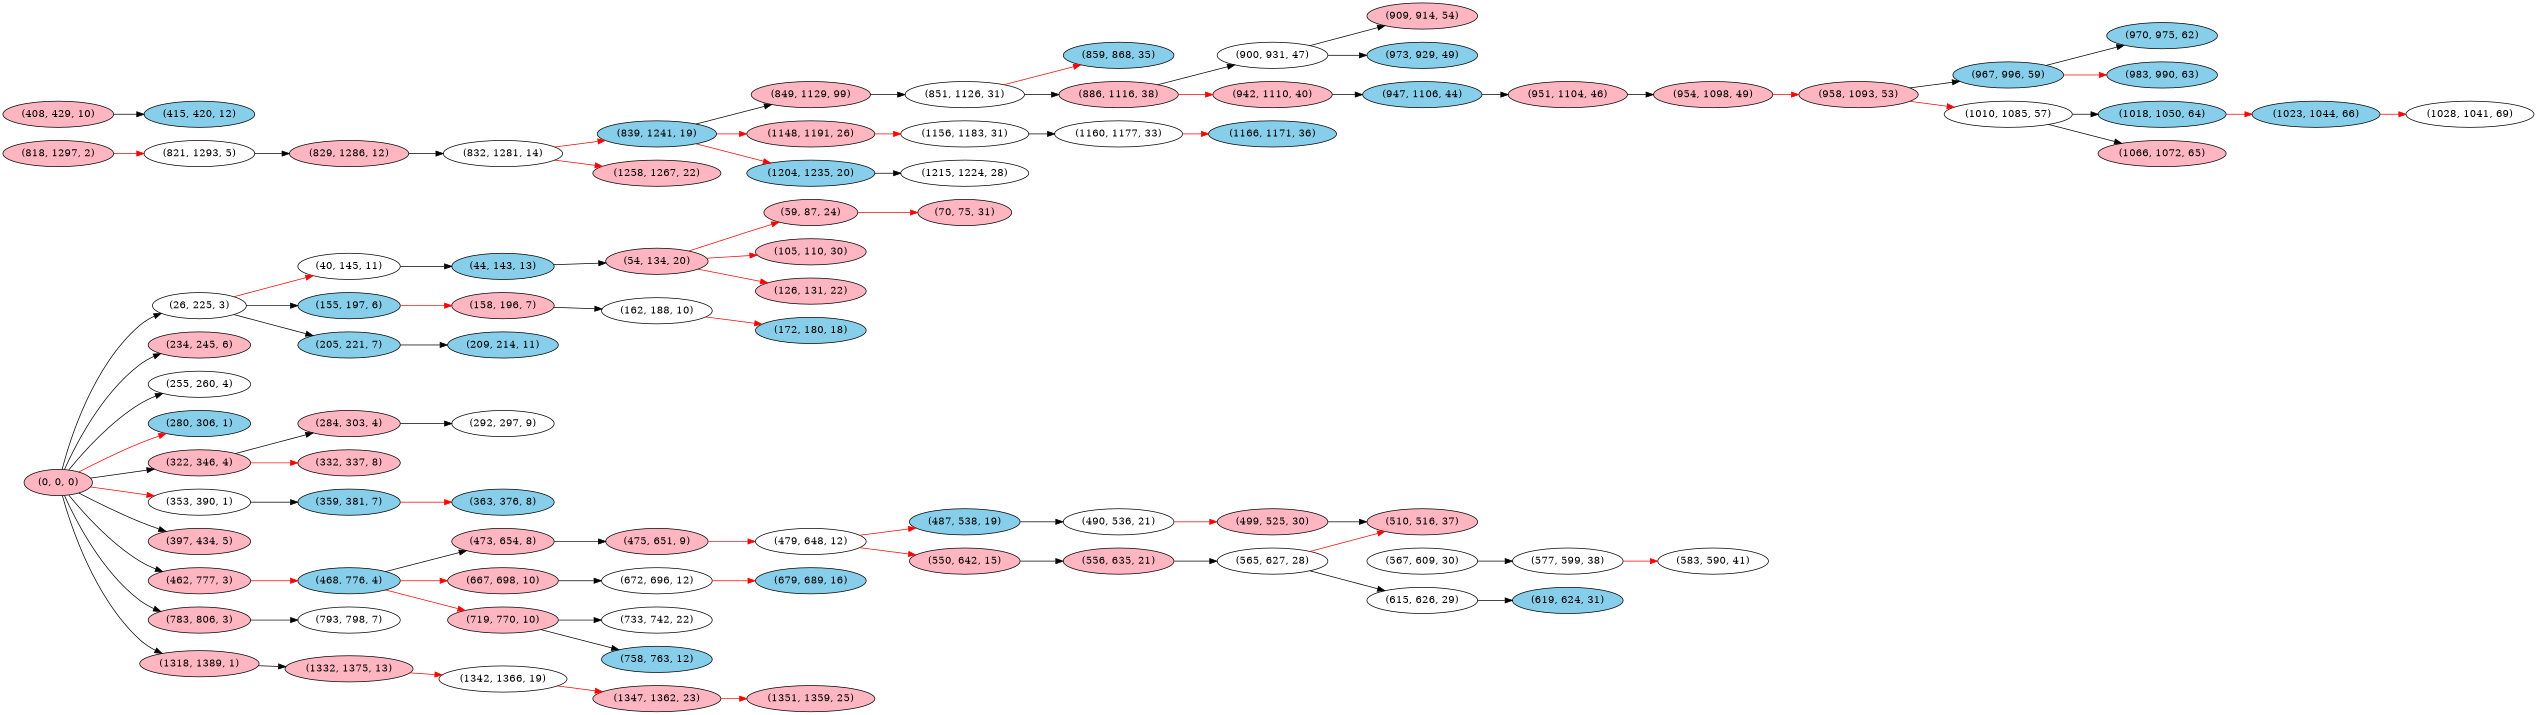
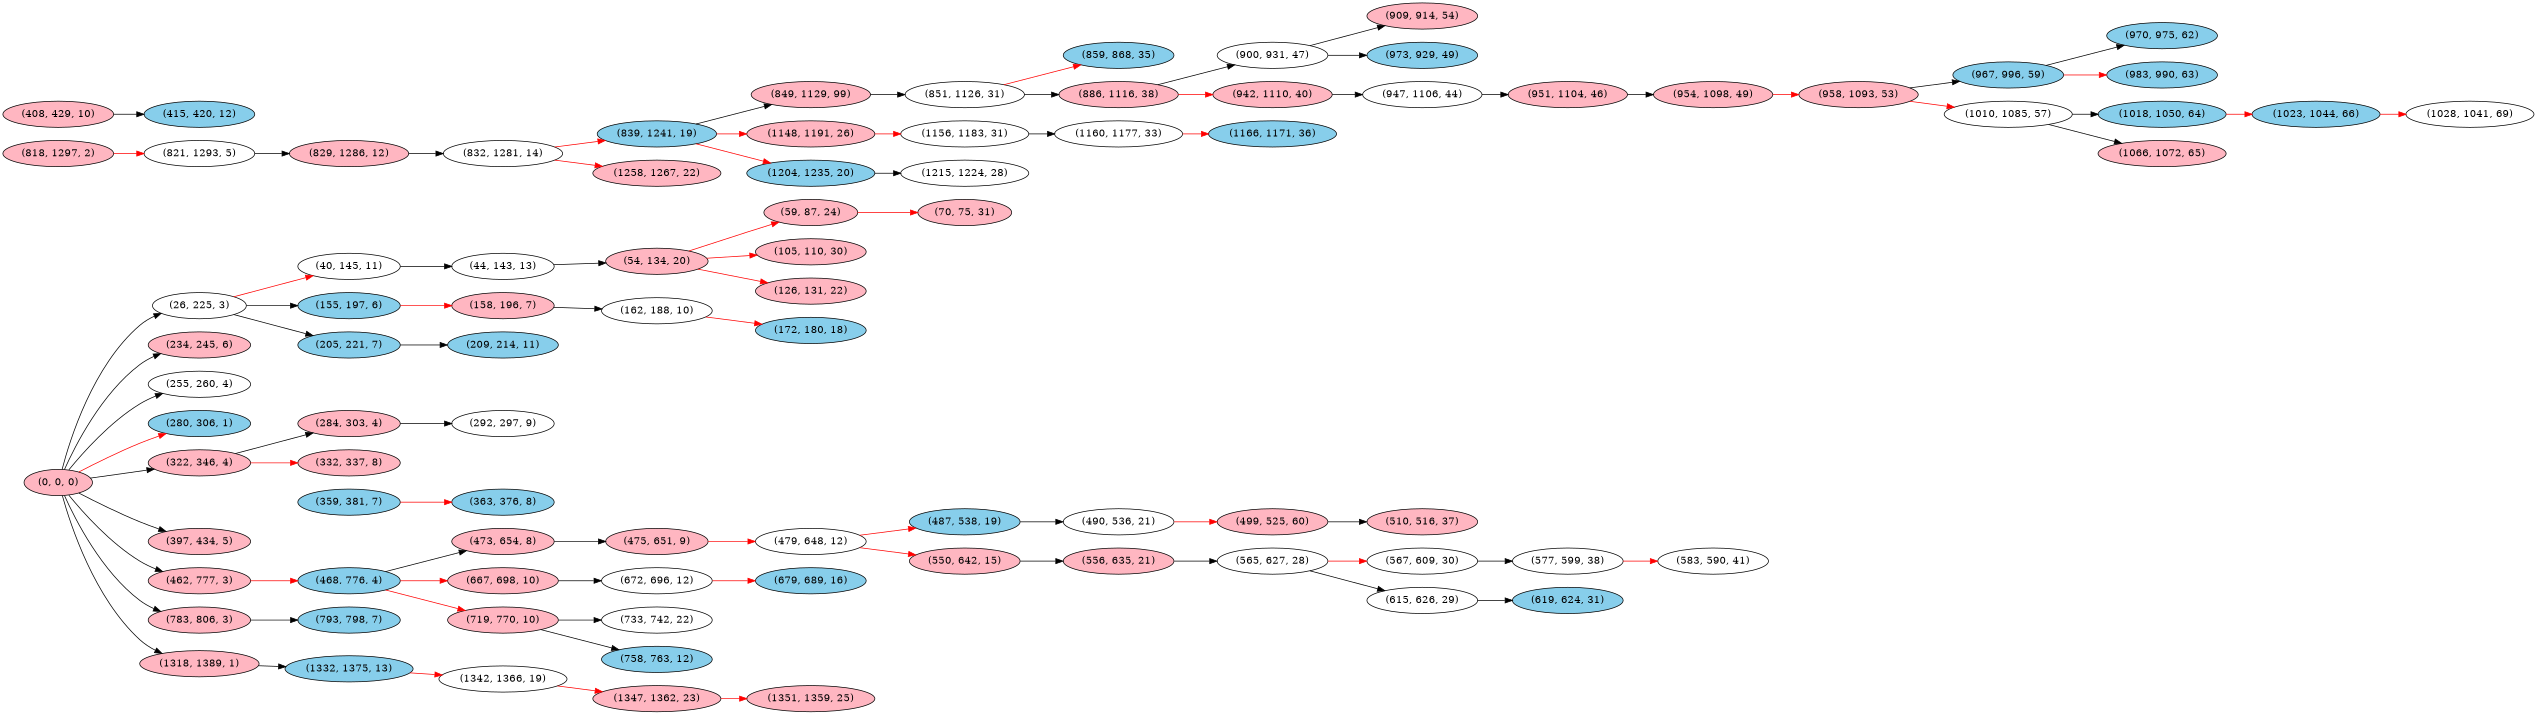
(1422, 95) -> (1422, 95)
(503, 266) -> (503, 266)
(199, 502) -> none
(1273, 522) -> (1273, 522)
(1344, 542) -> (1344, 561)
(349, 620) -> (349, 620)
(349, 669) -> (349, 669)
